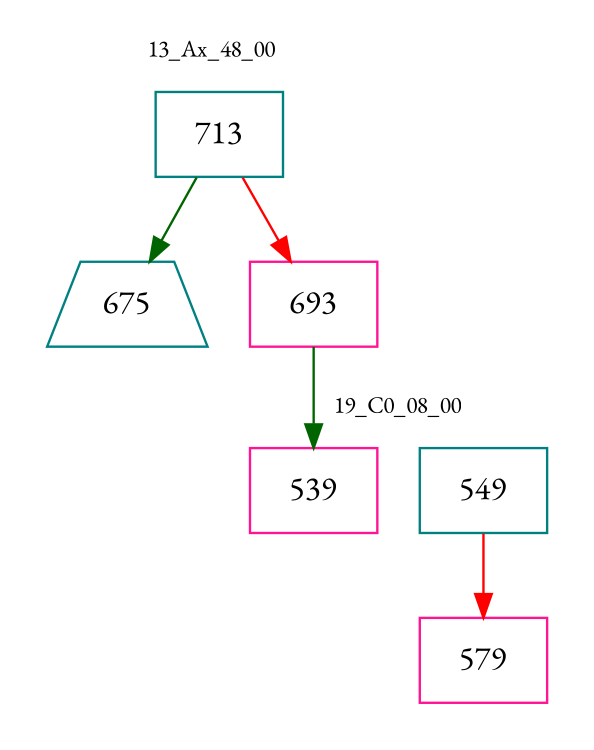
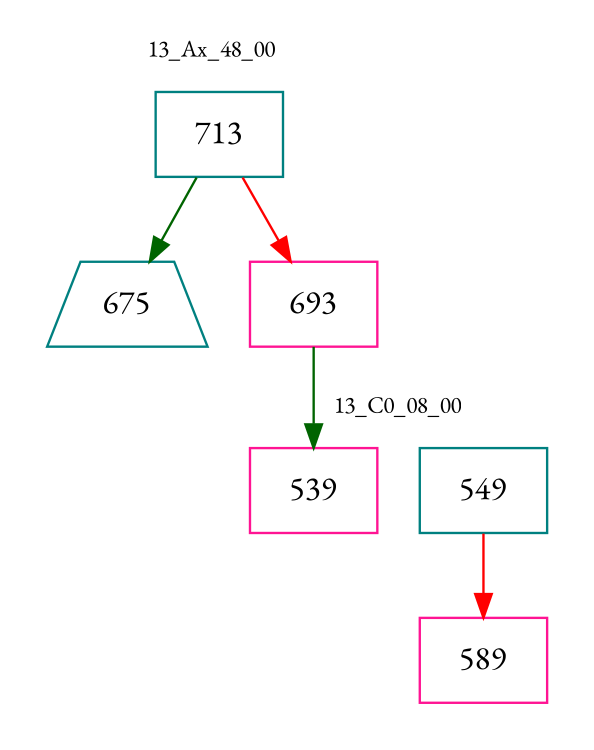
(399, 407) -> (399, 407)
(483, 660) -> (483, 660)
